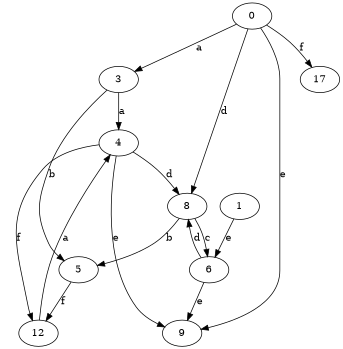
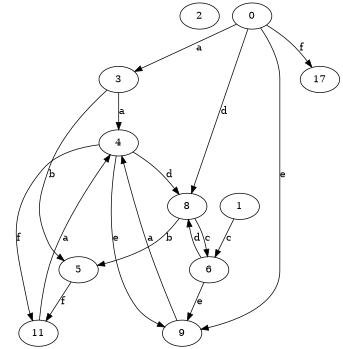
none -> (200, 16)
(229, 238) -> (229, 238)
none -> (146, 239)
(38, 333) -> (38, 333)
